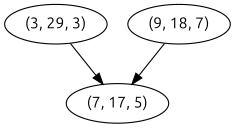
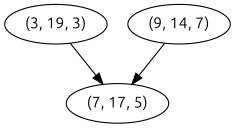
(56, 24) -> (56, 24)
(179, 24) -> (179, 24)
